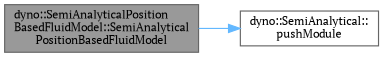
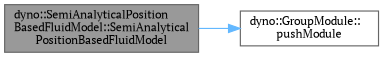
(309, 28) -> (309, 28)
